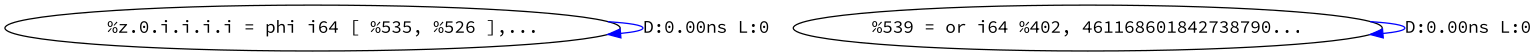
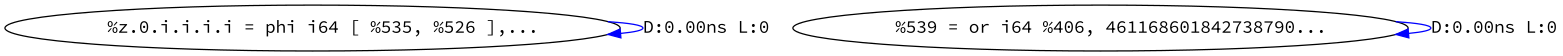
(1088, 28) -> (1100, 28)
